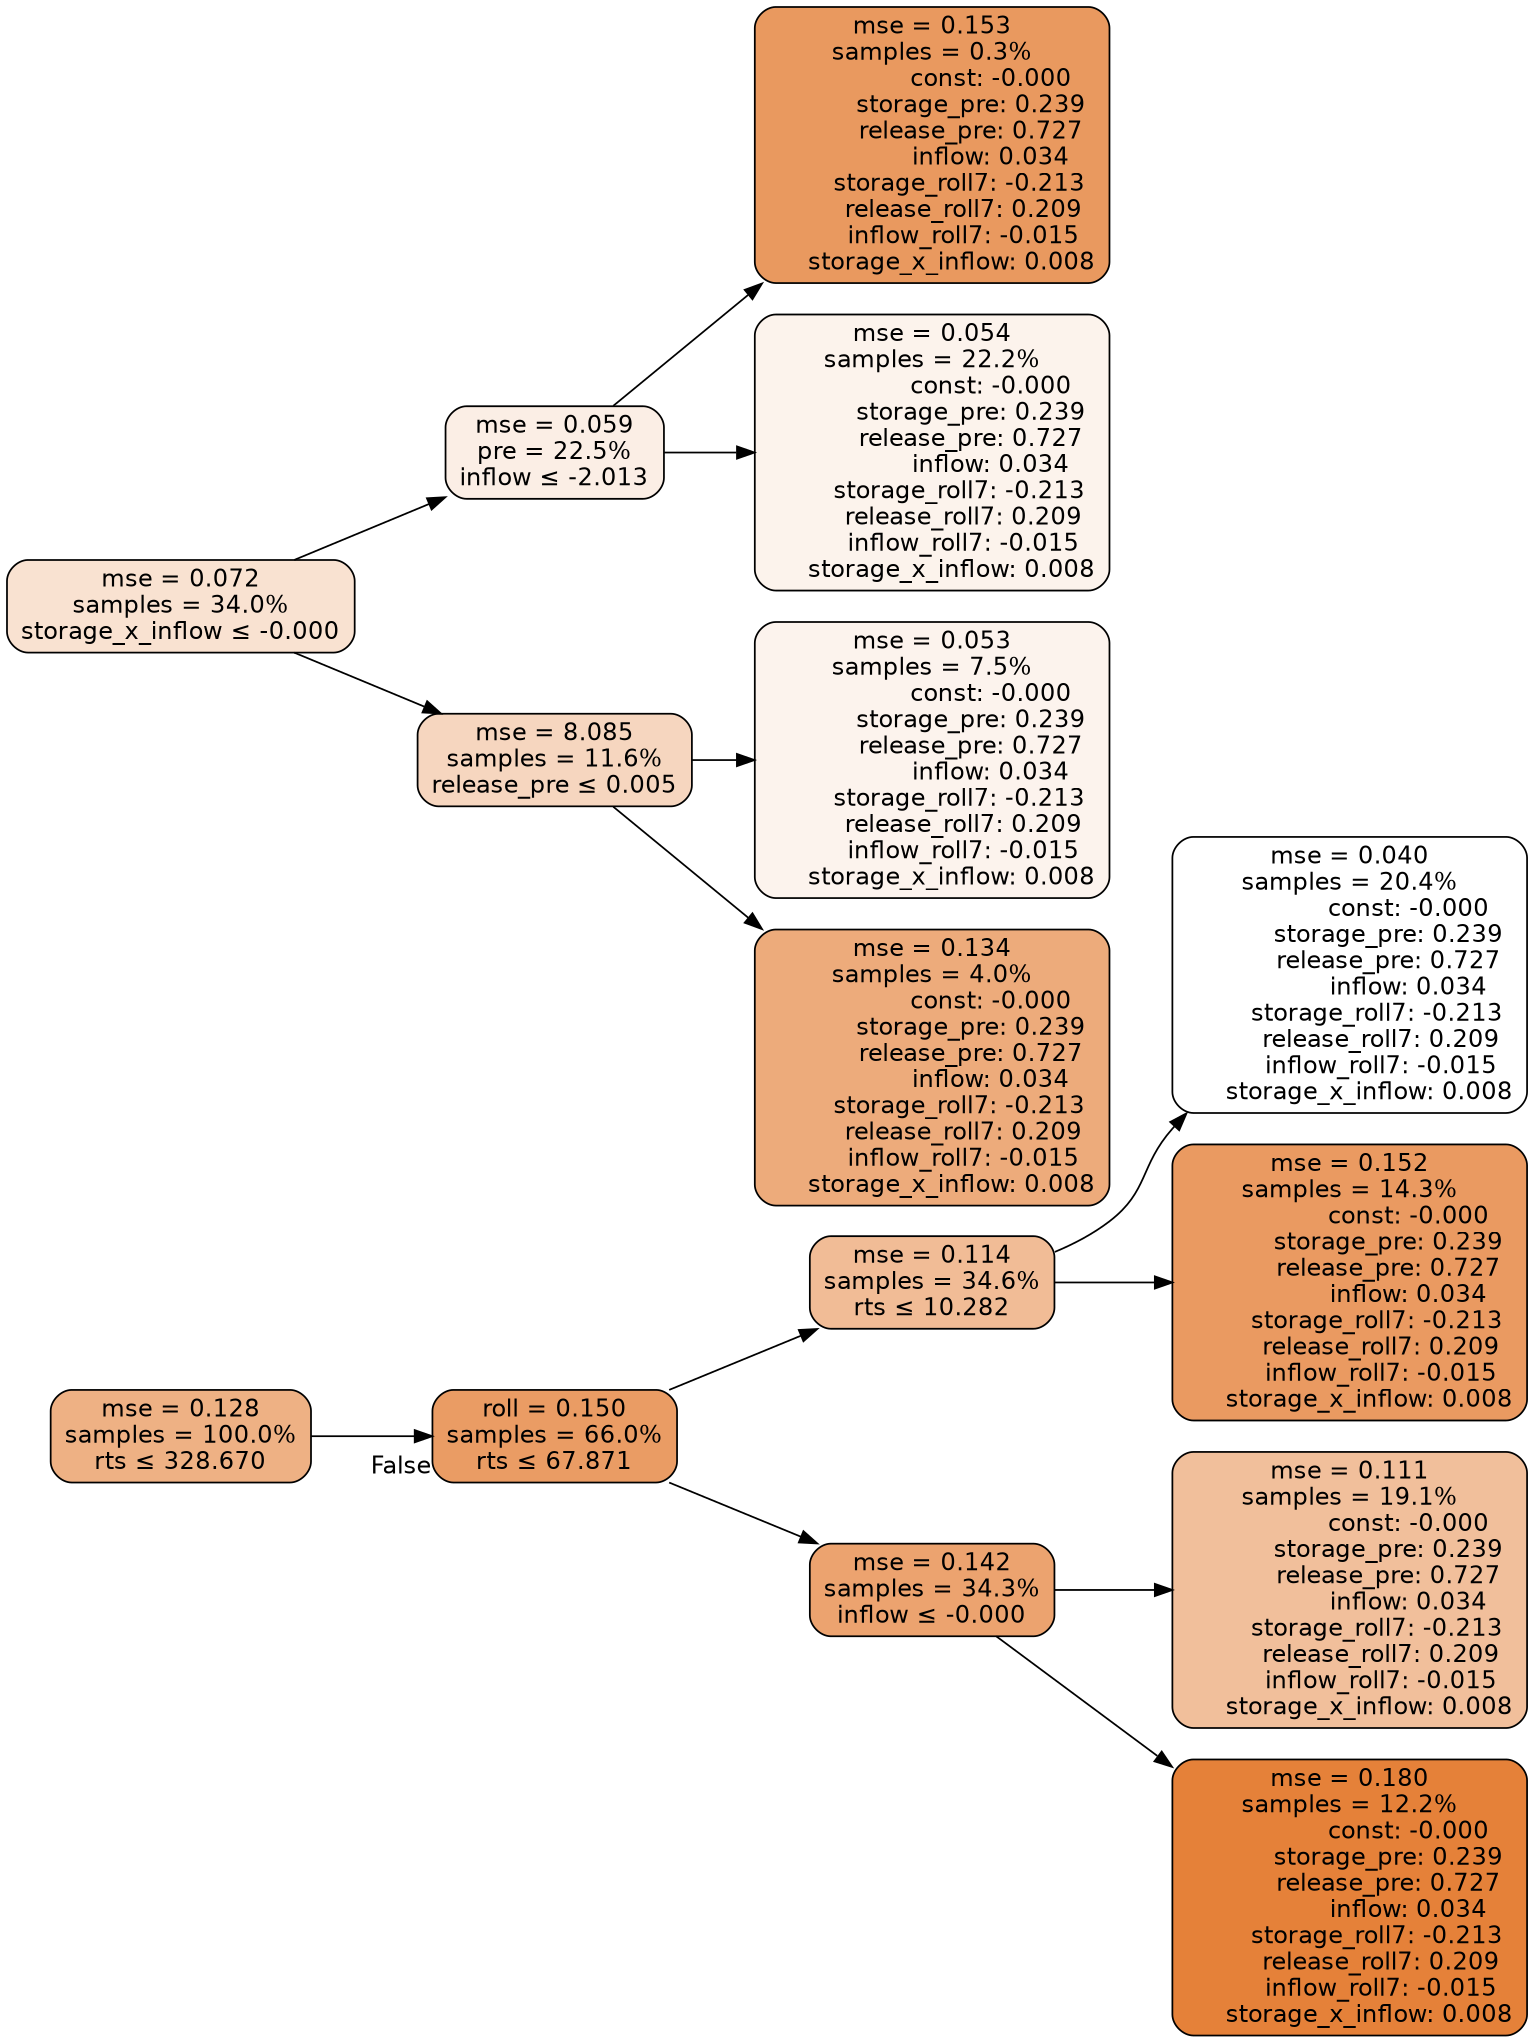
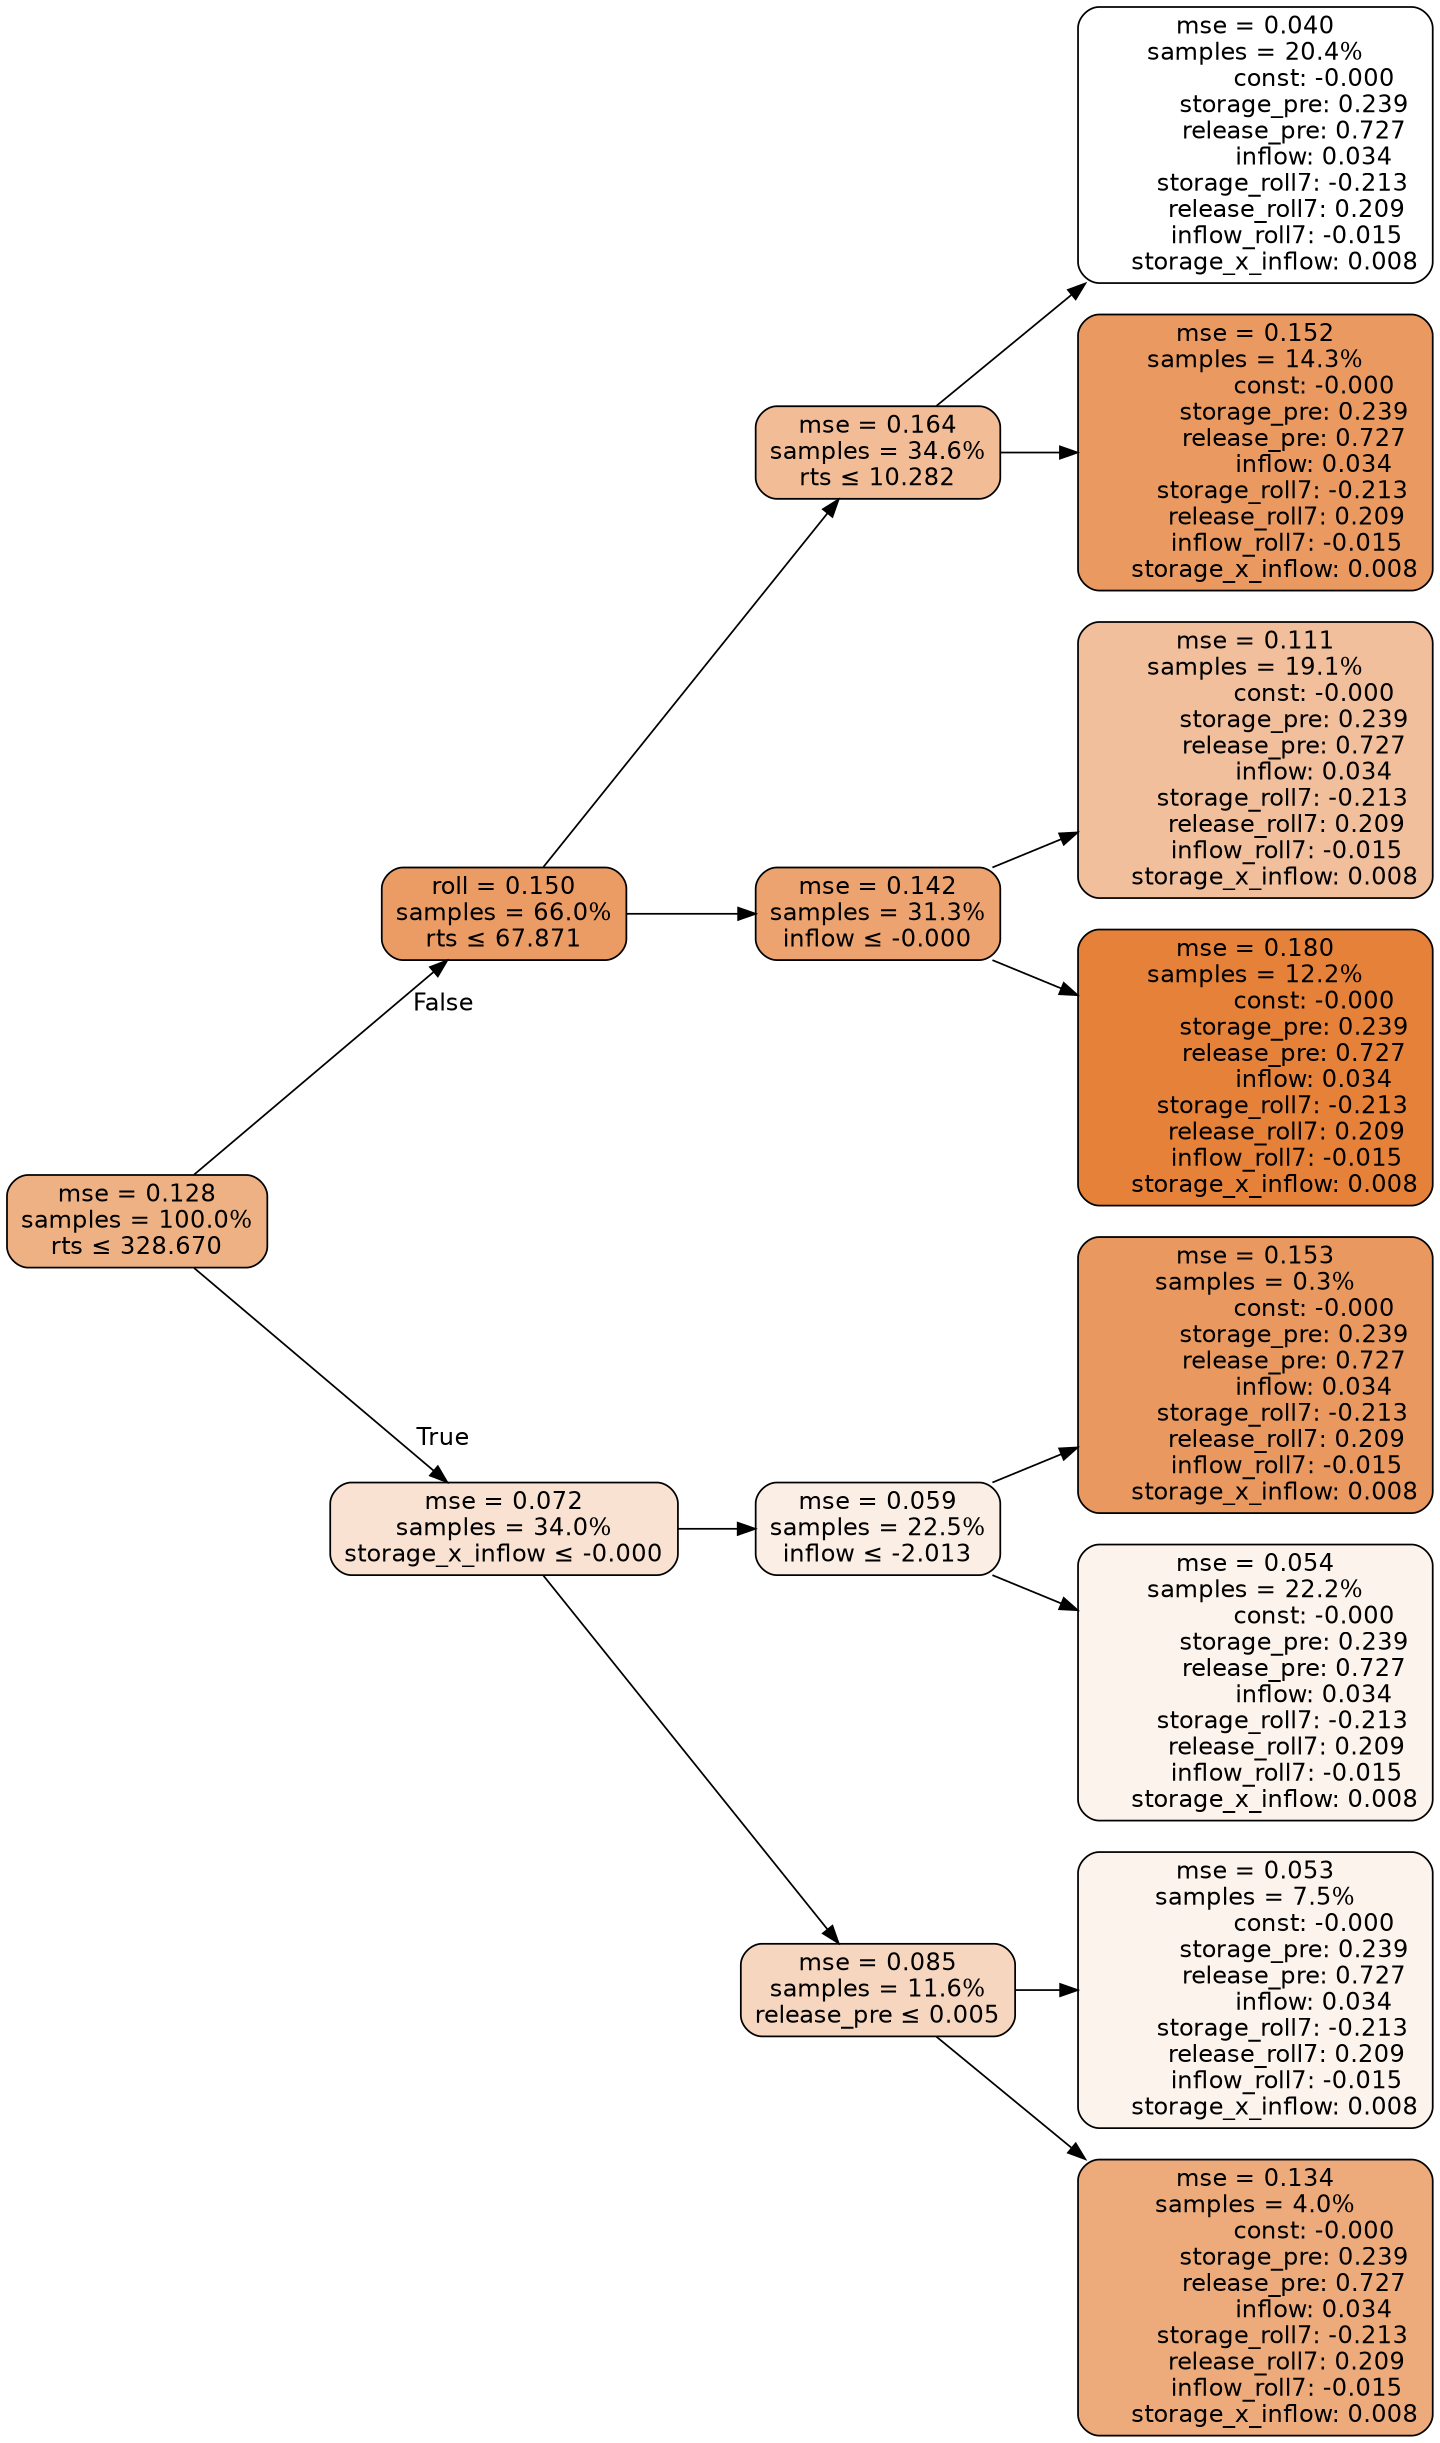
(555, 453) -> (878, 1529)
(555, 760) -> (878, 1990)
(932, 1282) -> (878, 453)
none -> (314, 1369)
(932, 1590) -> (878, 914)
